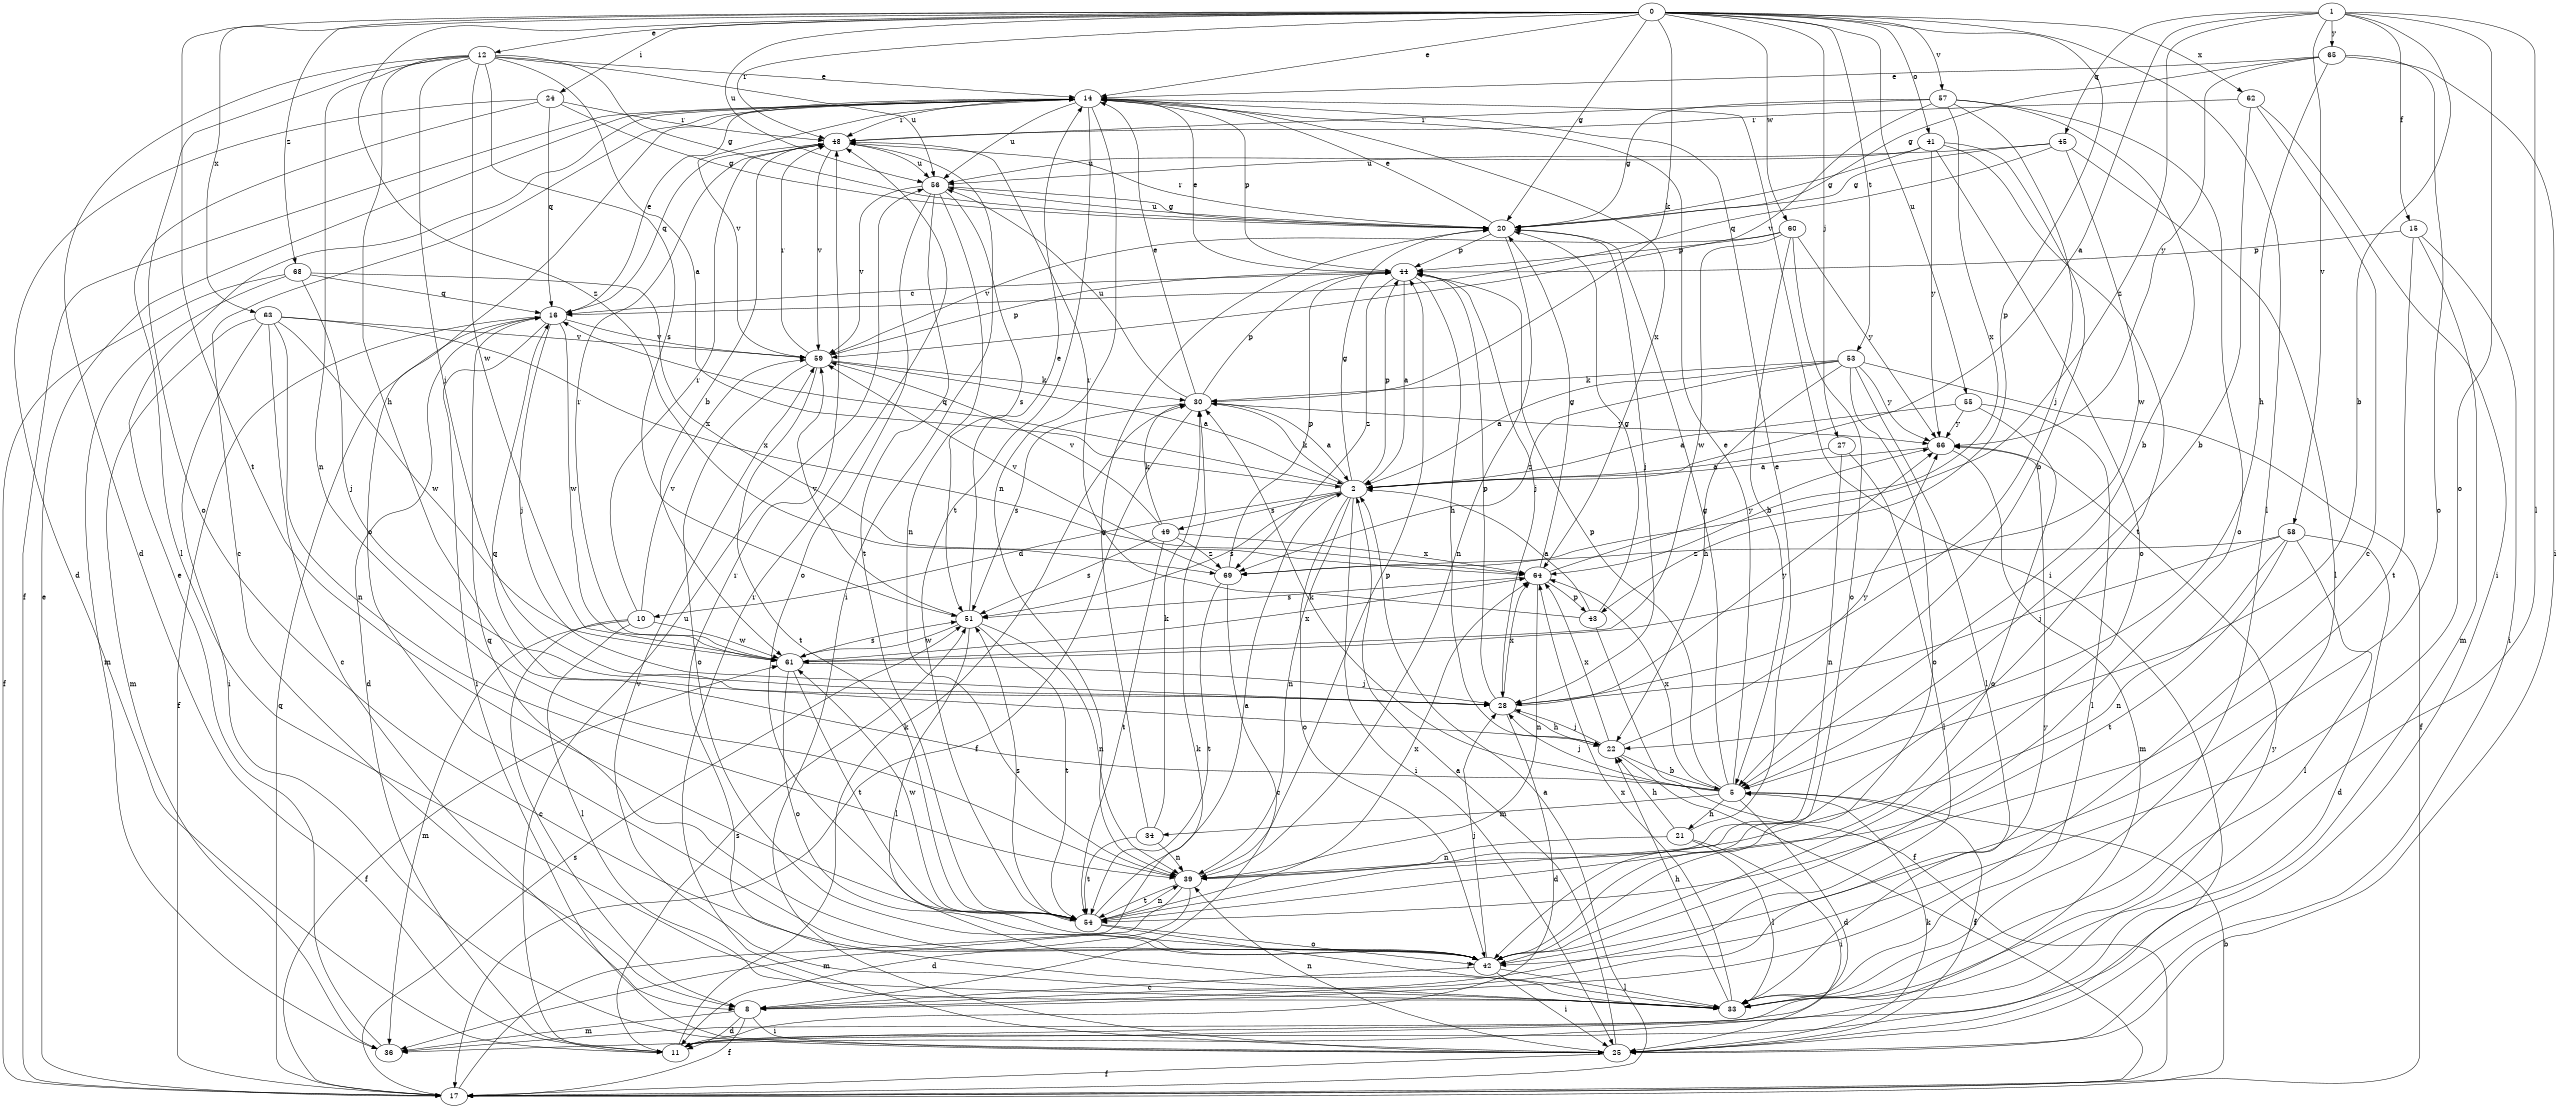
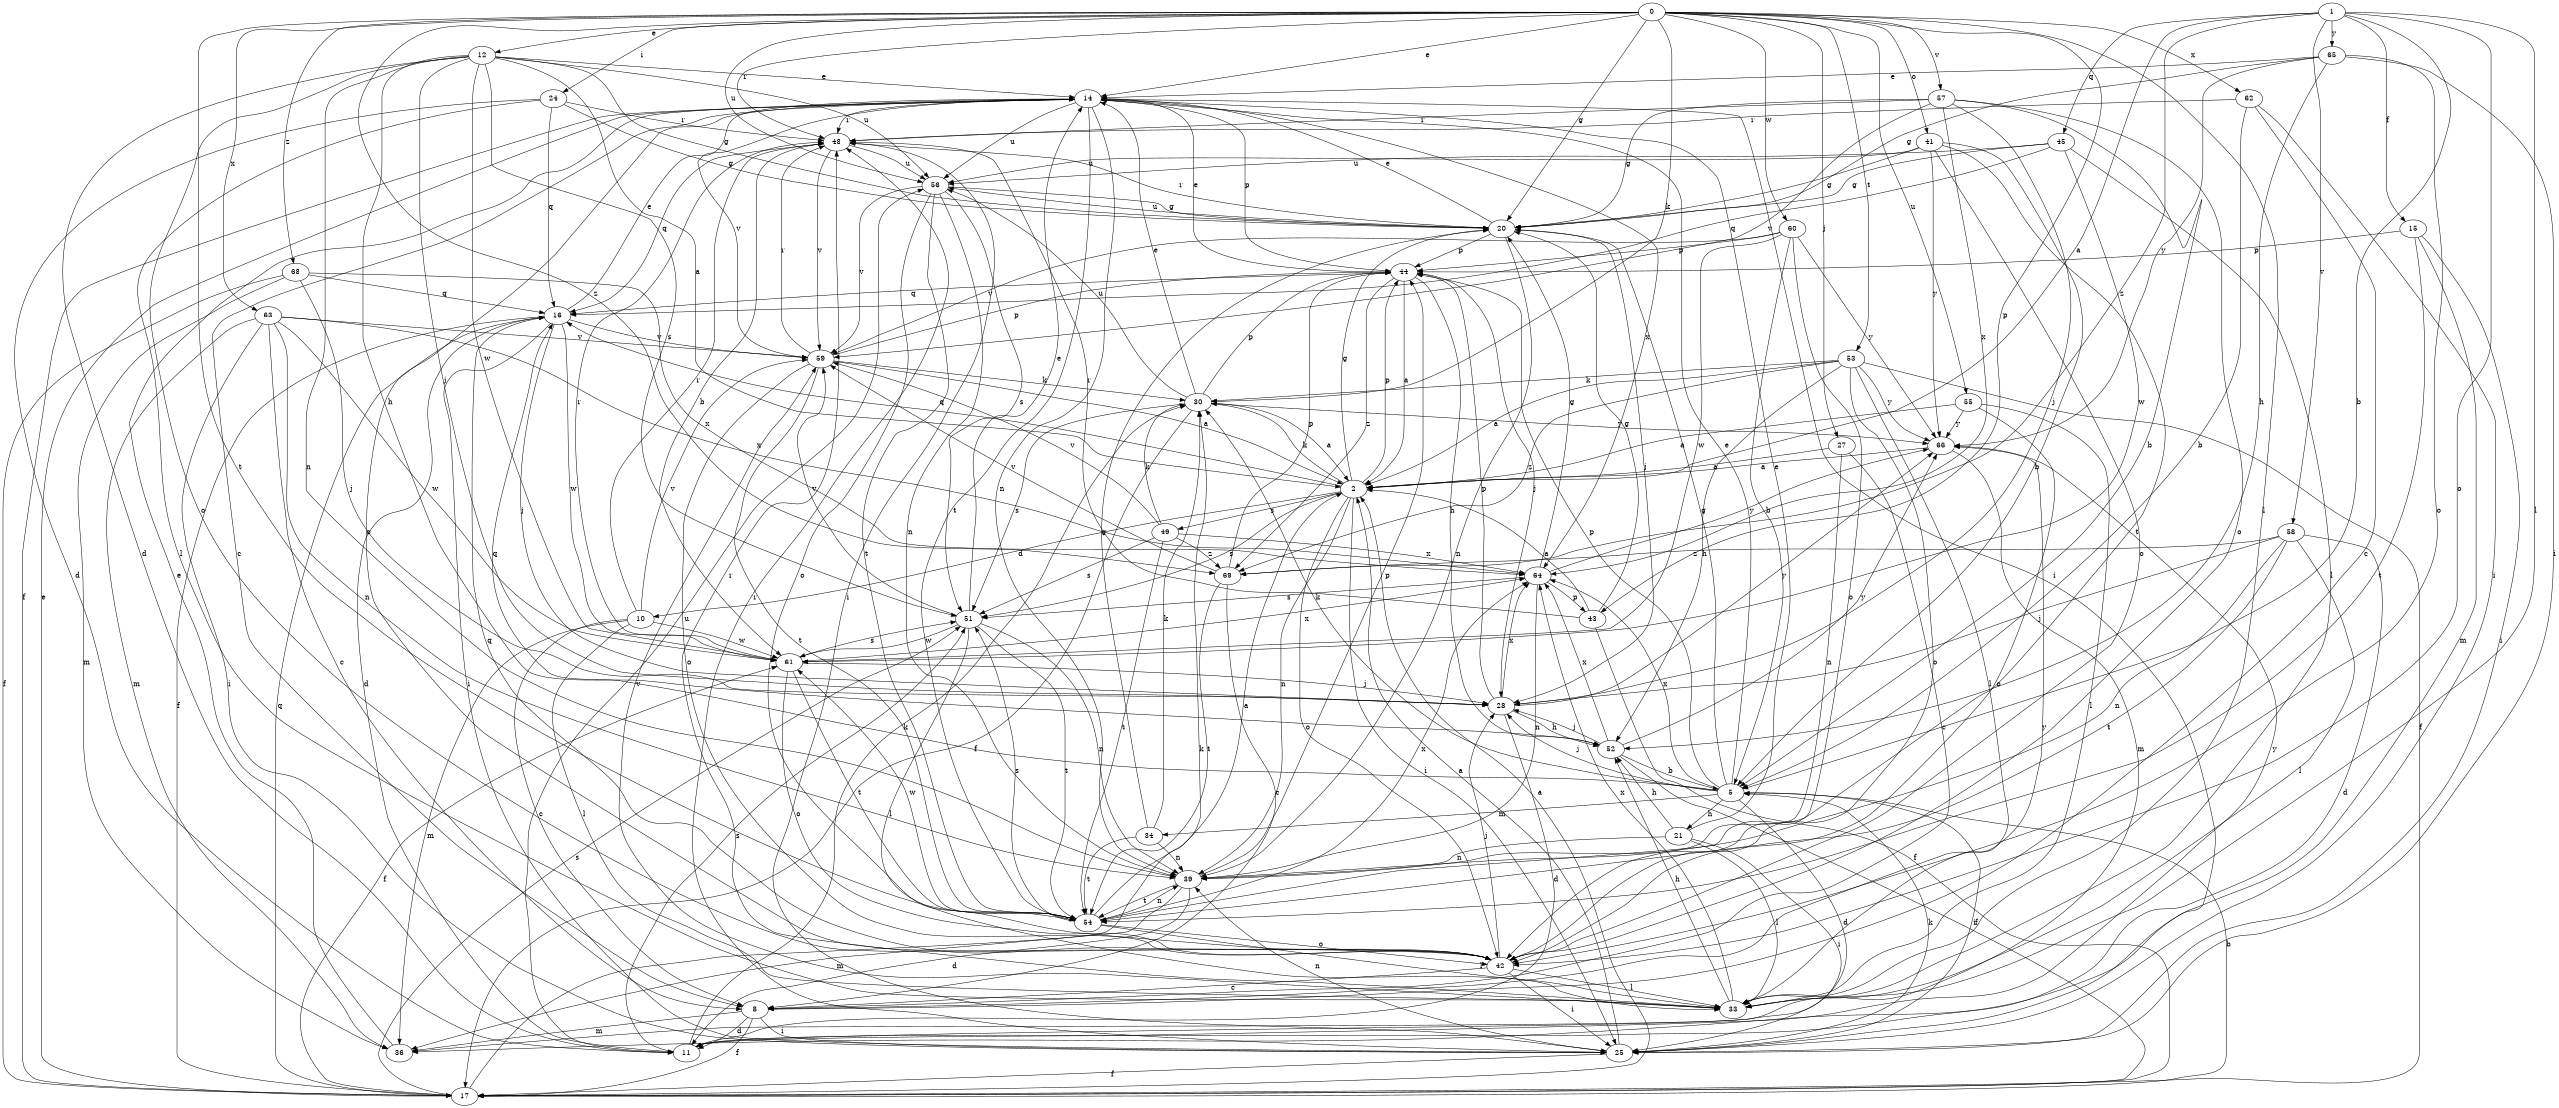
(912, 294) -> (913, 294)
(1944, 728) -> (1944, 728)
(1612, 749) -> (1611, 749)
